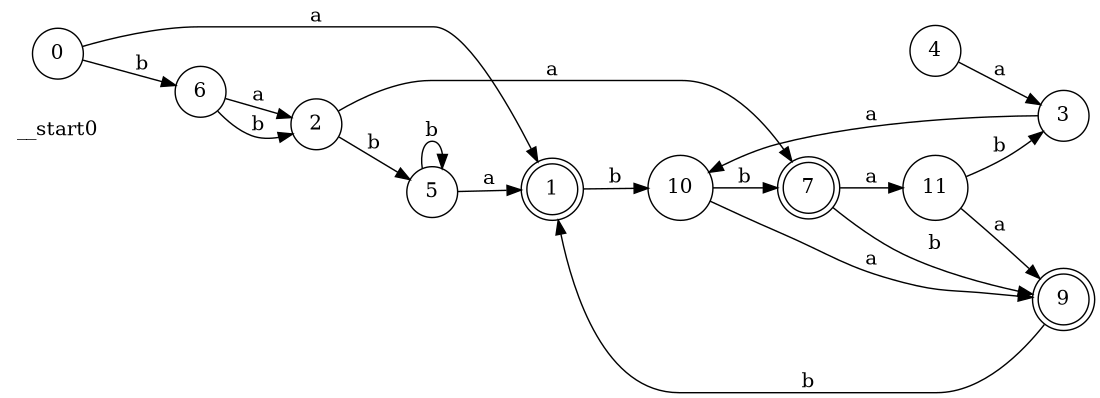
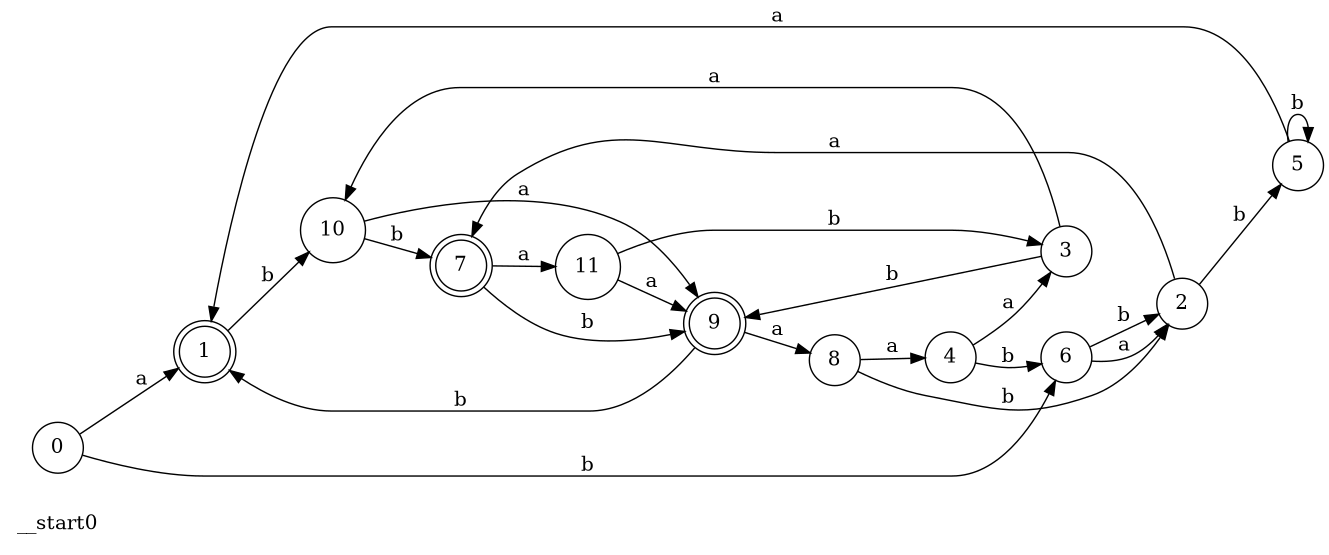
none -> (900, 285)
none -> (835, 360)
none -> (1001, 367)
